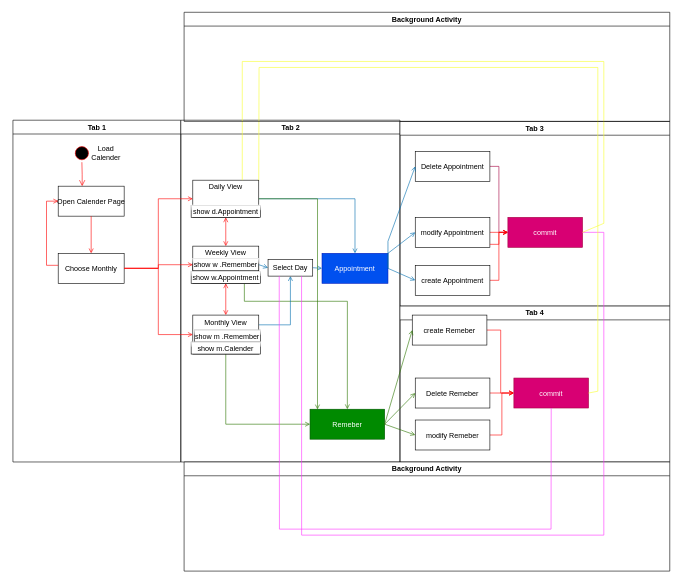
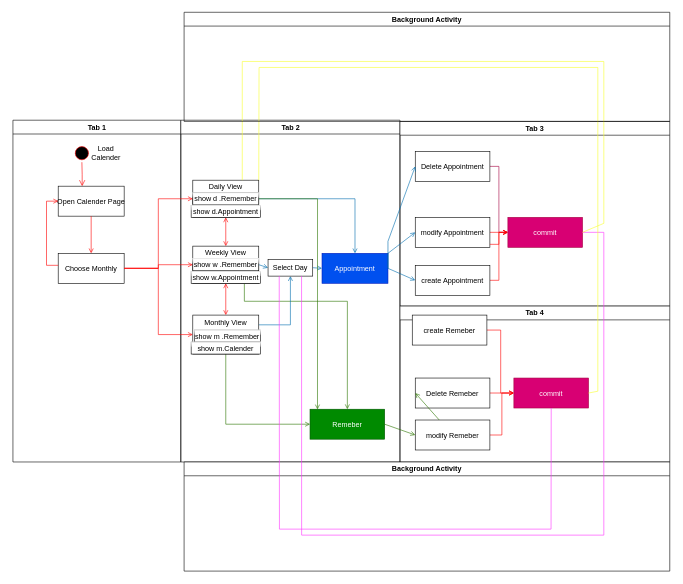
none -> (226, 199)
(406, 350) -> none
(392, 417) -> (426, 406)
